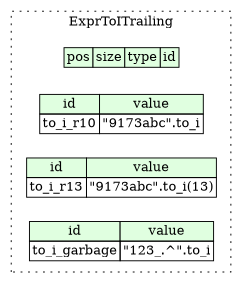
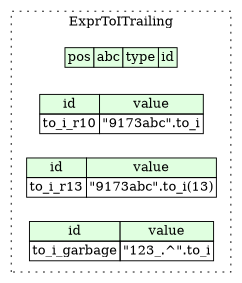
(109, 57) -> (108, 57)
